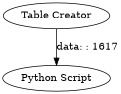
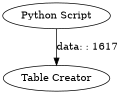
(57, 43) -> (57, 43)
